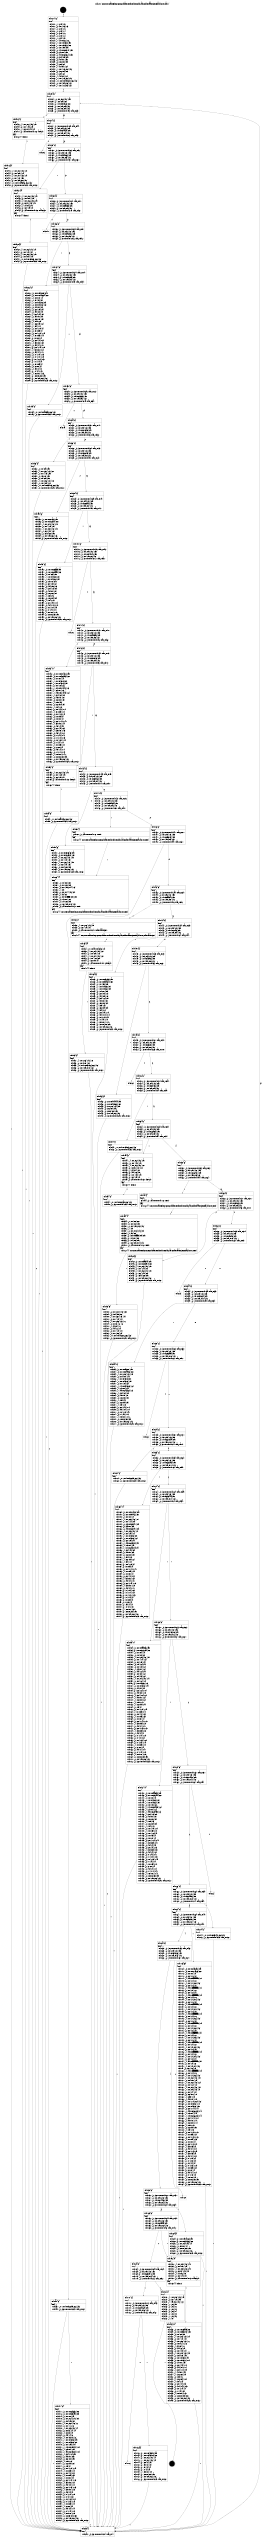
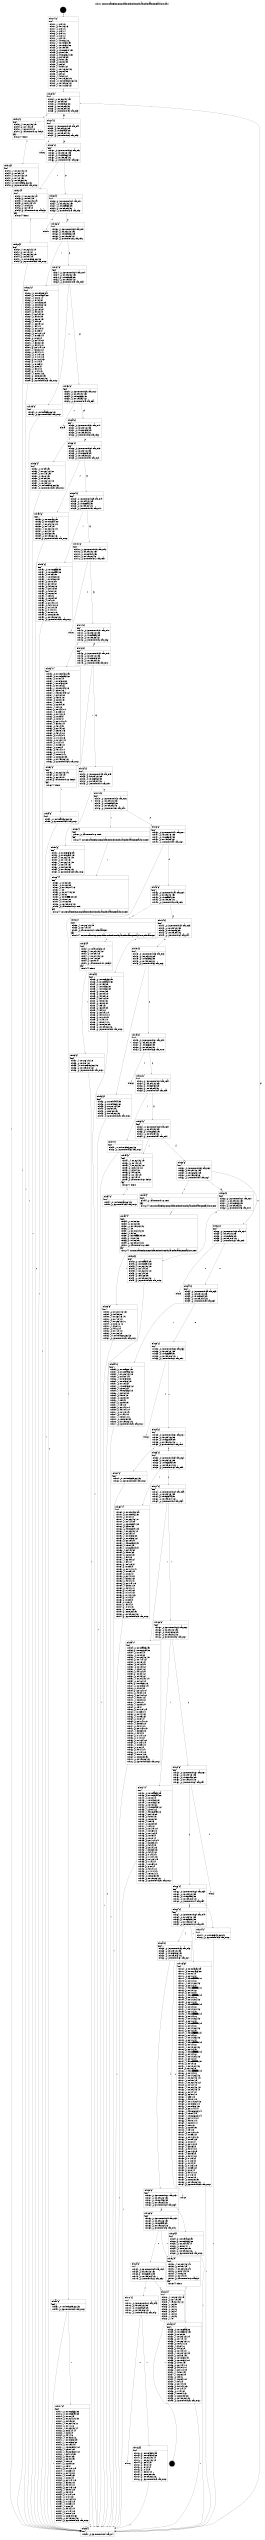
(233, 1217) -> (250, 1187)
